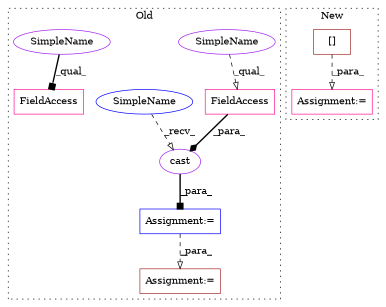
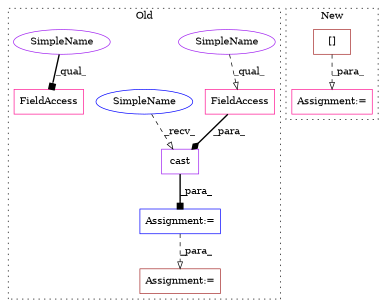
(180, 162) -> (180, 162)
